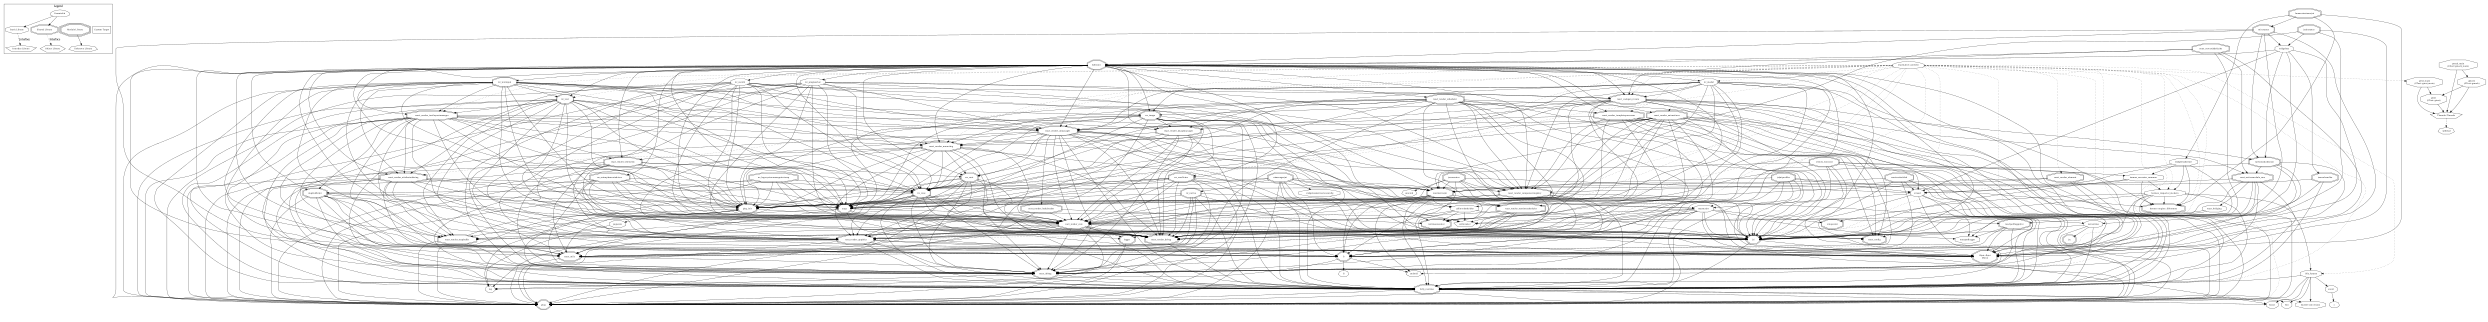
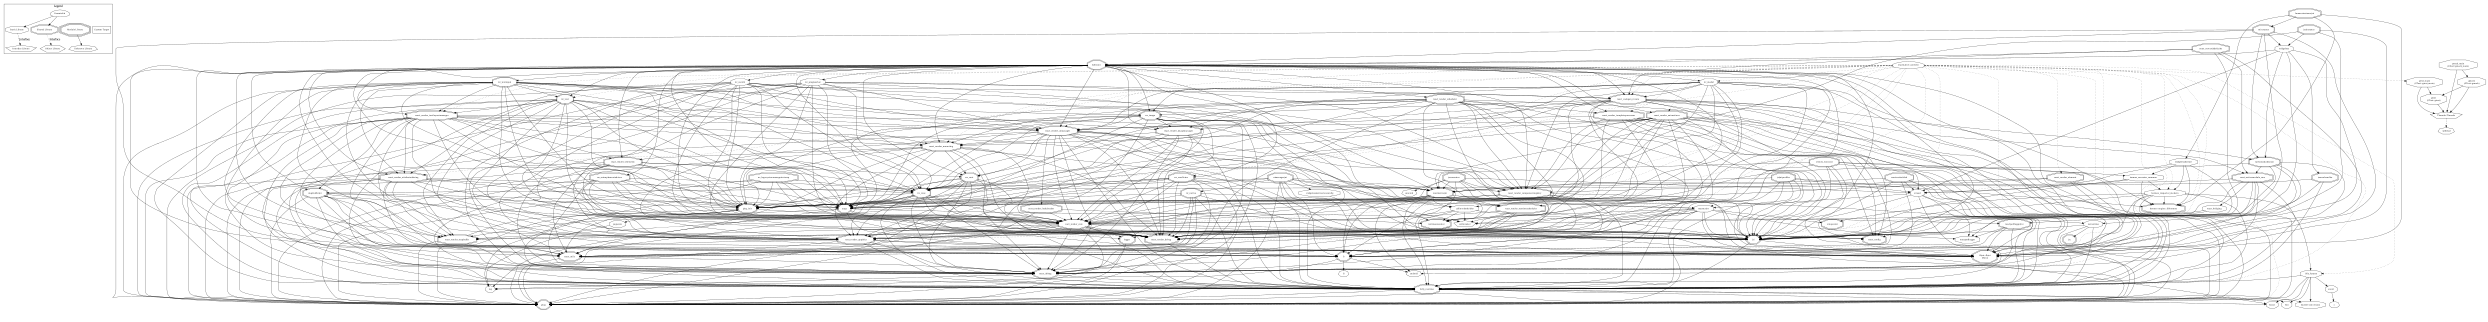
(941, 172) -> none
none -> (1950, 224)
